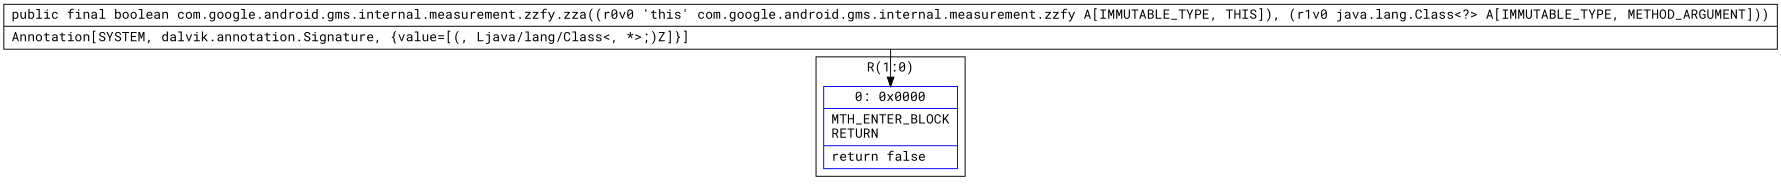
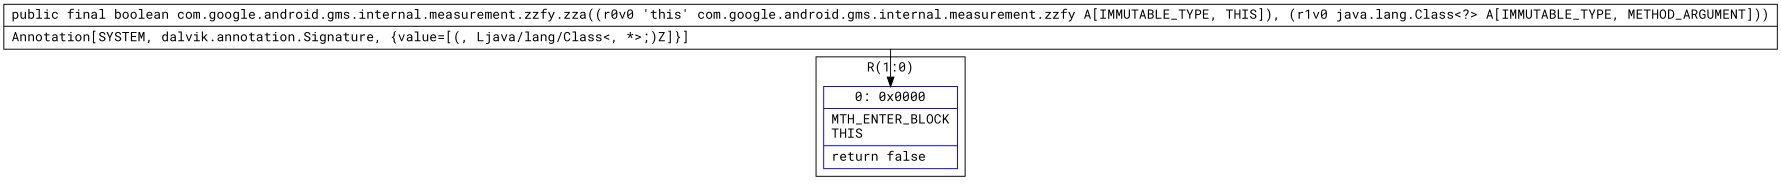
(855, 134) -> (848, 134)
